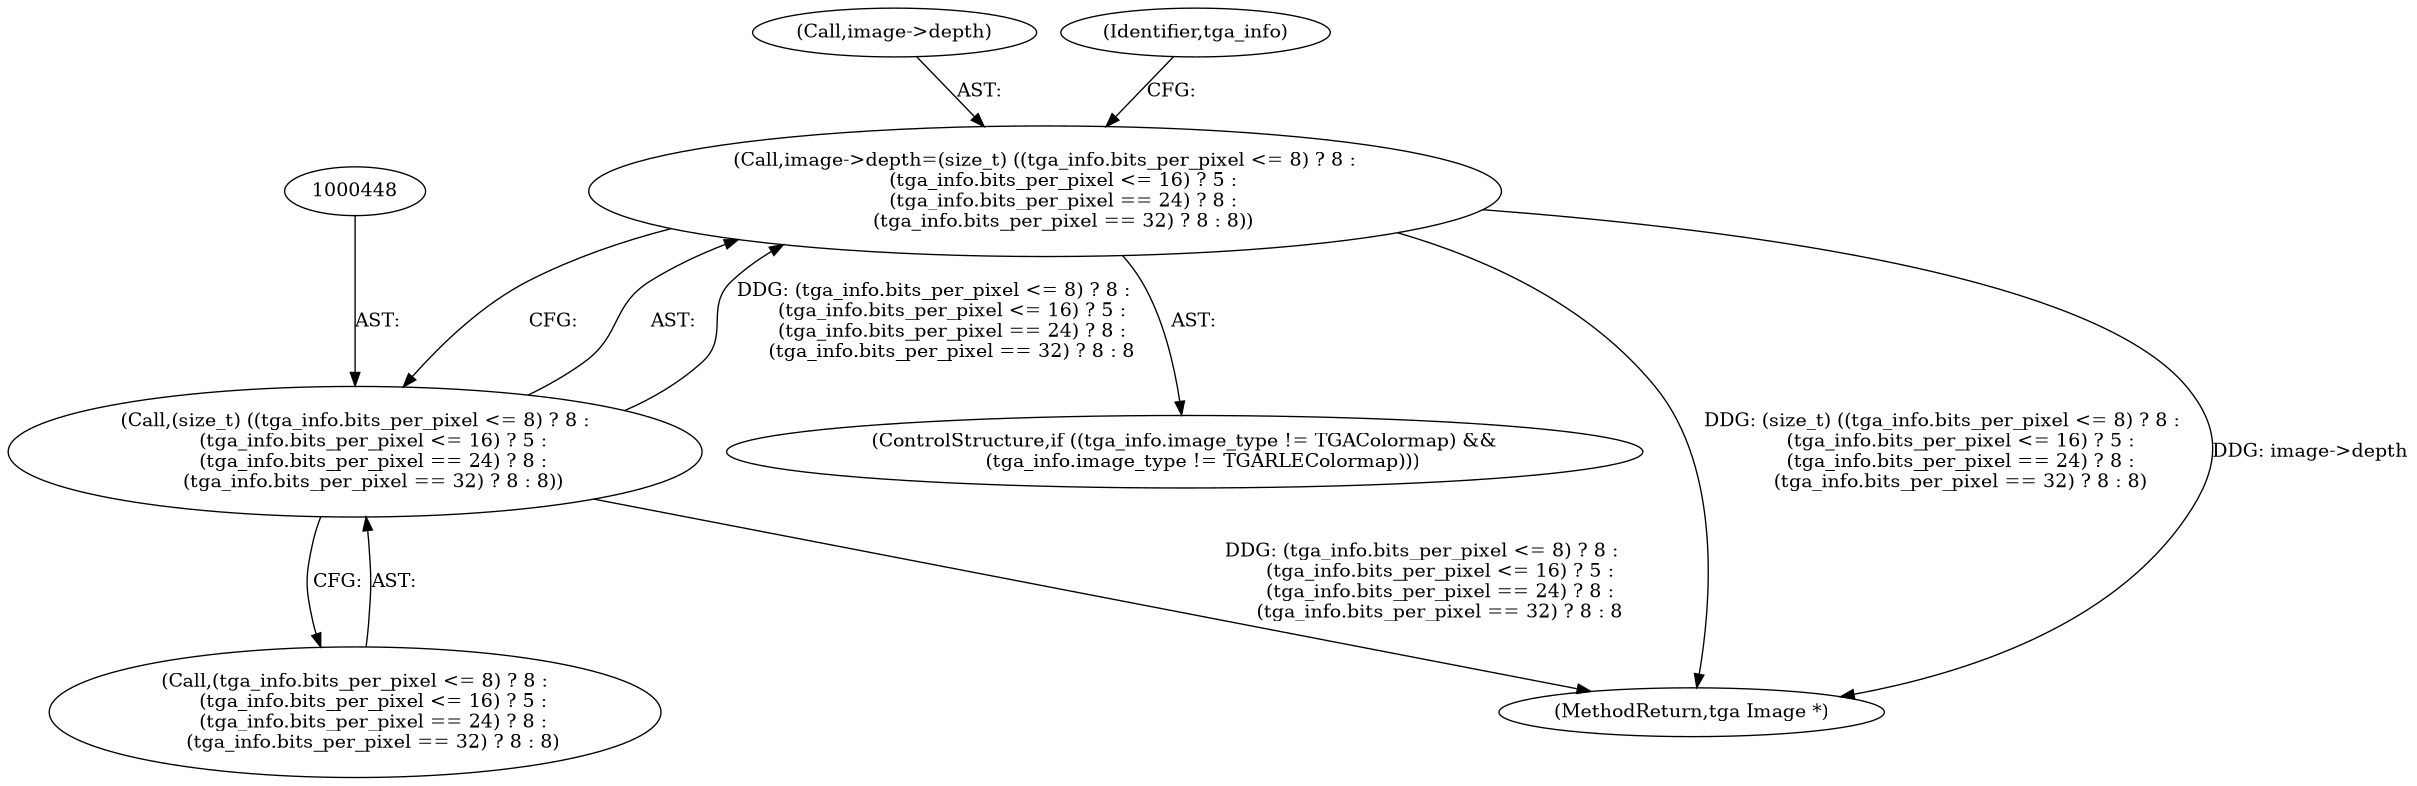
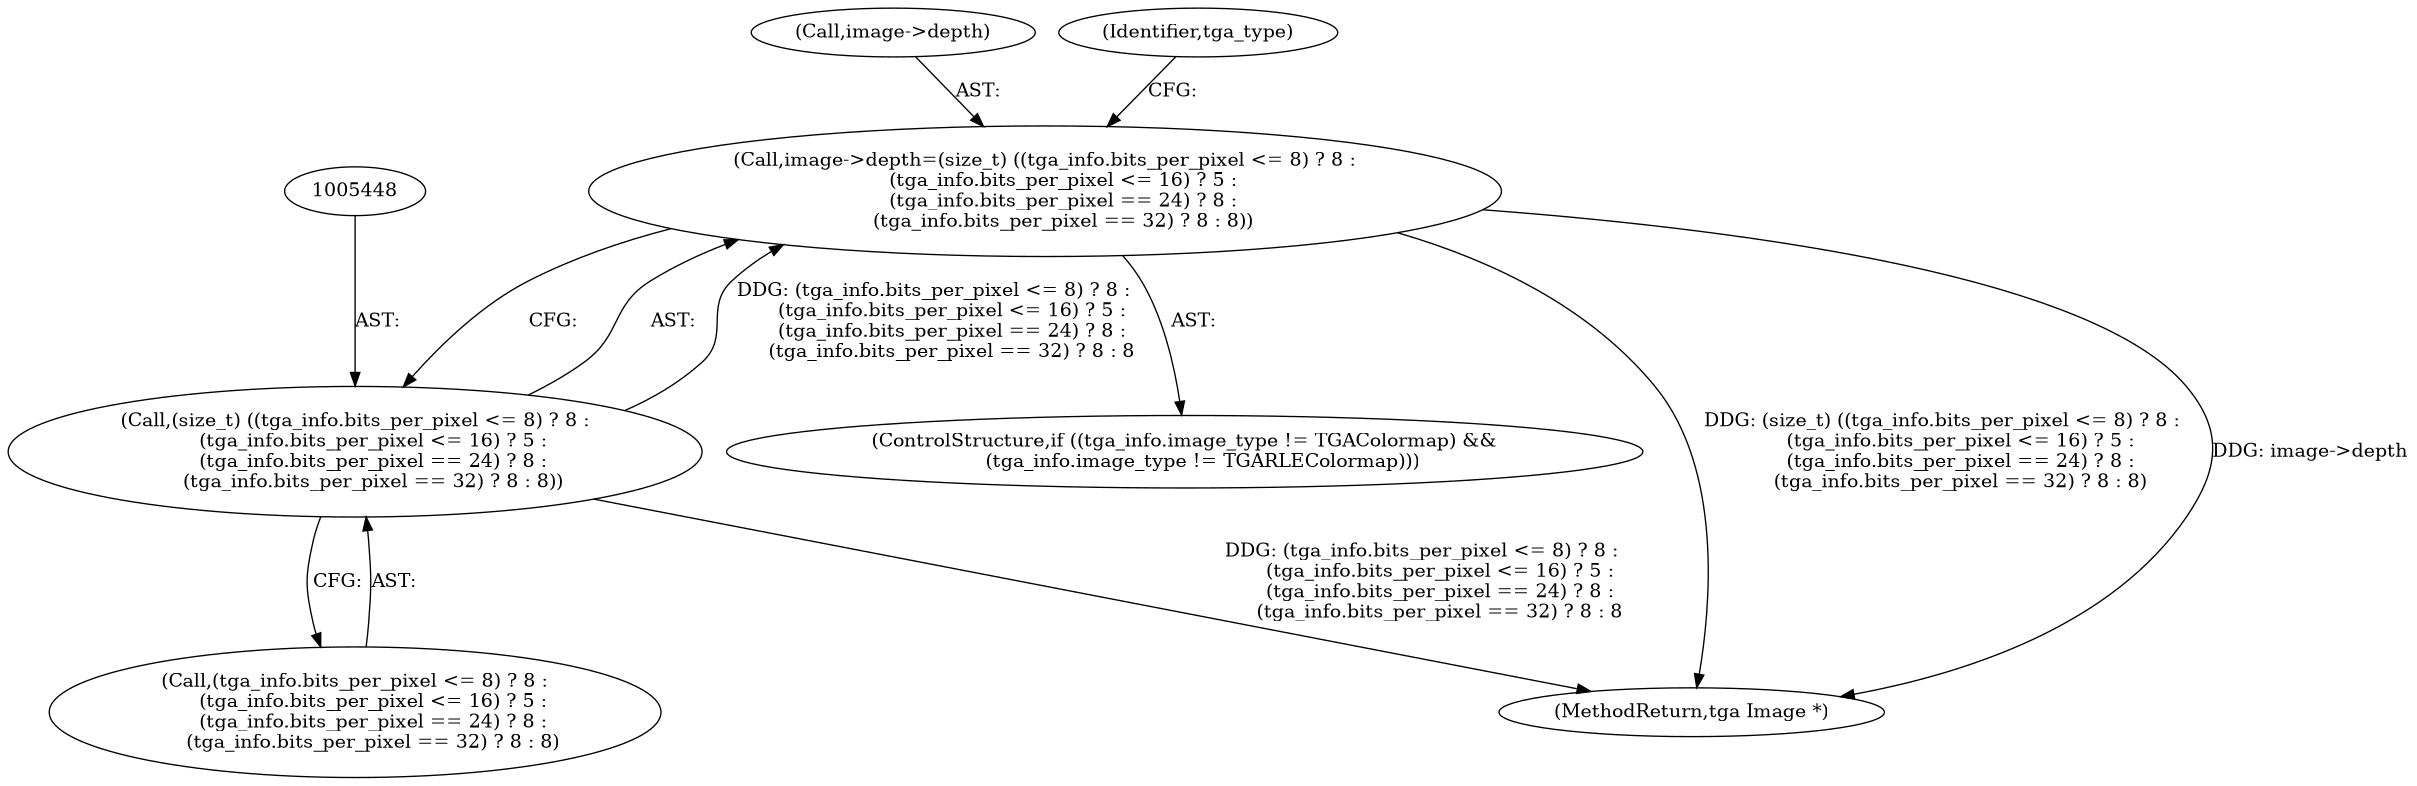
(1196, 33) -> (1198, 33)
(355, 191) -> (355, 191)
